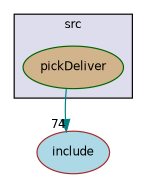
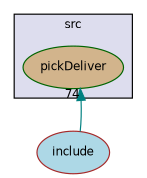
(65, 106) -> (81, 116)
